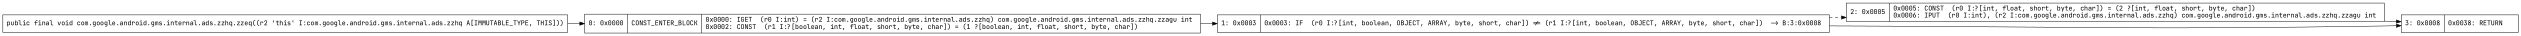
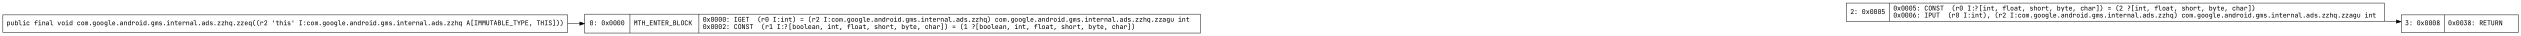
(665, 23) -> (663, 23)
(1523, 24) -> none
